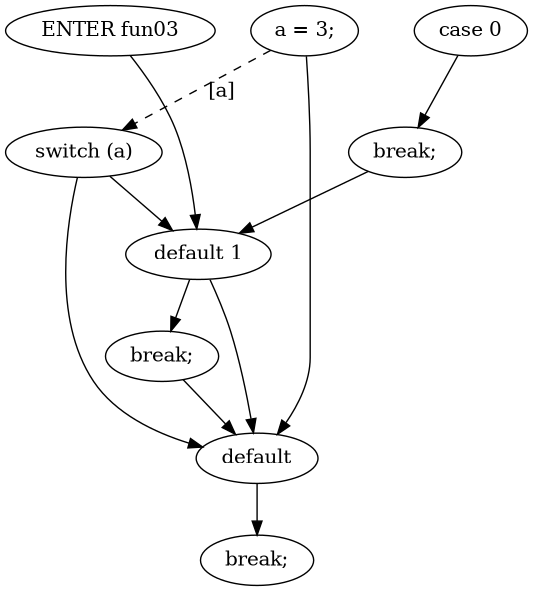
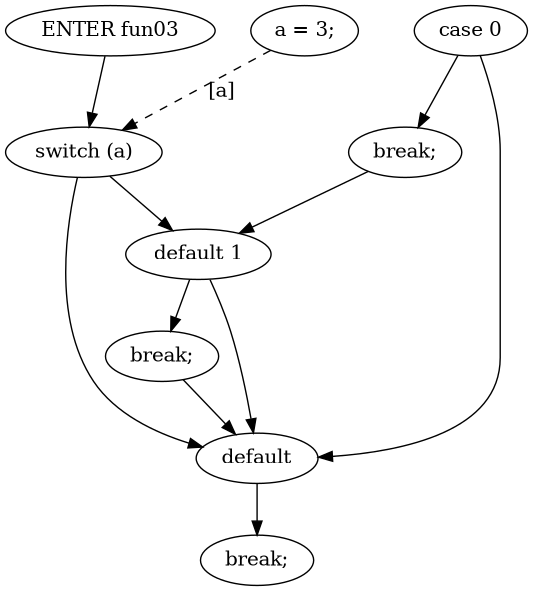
(176, 130) -> (99, 85)
(310, 242) -> (500, 312)
